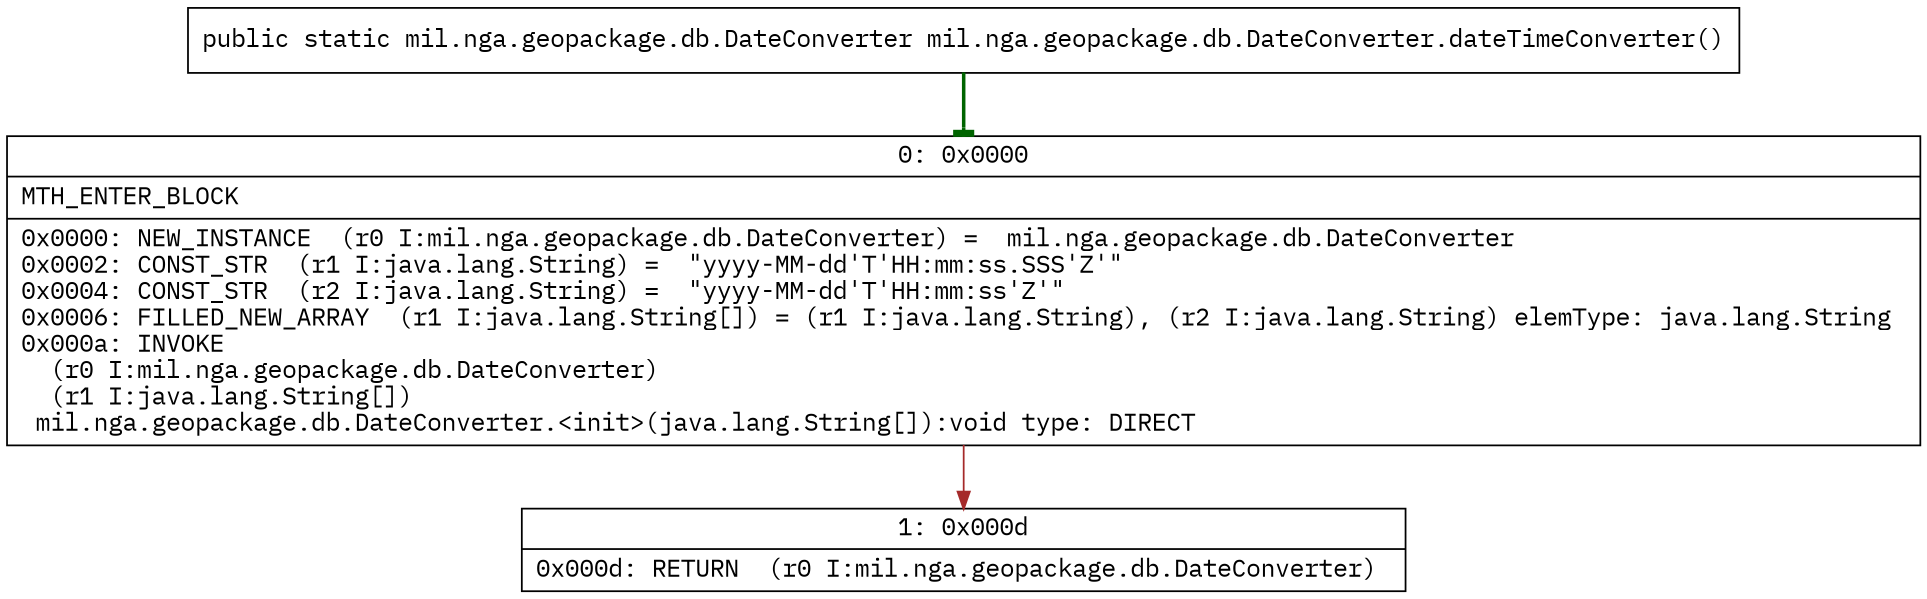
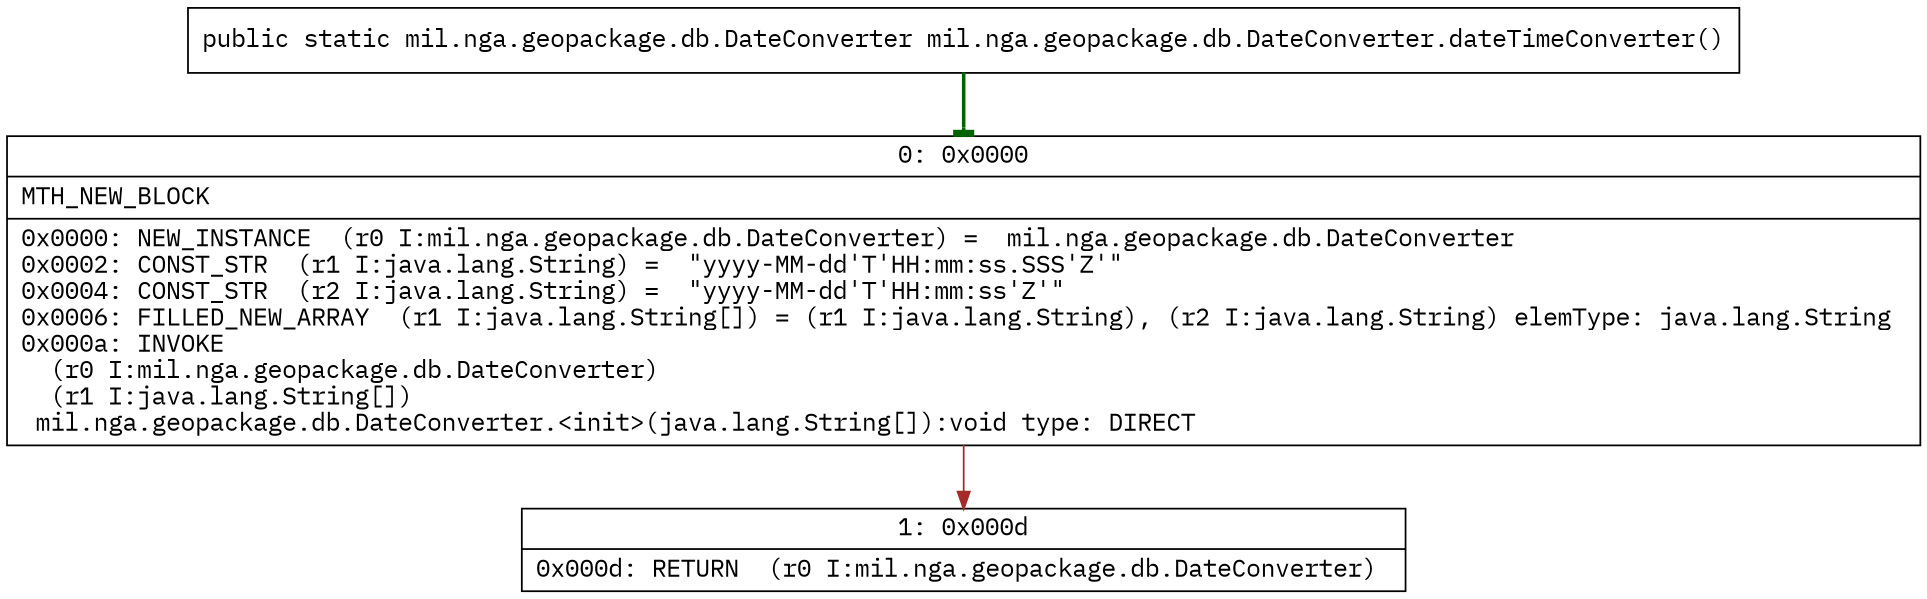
(130, 197) -> (116, 197)
